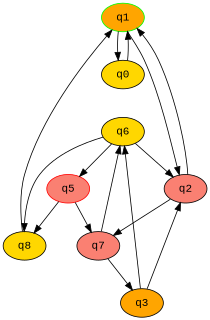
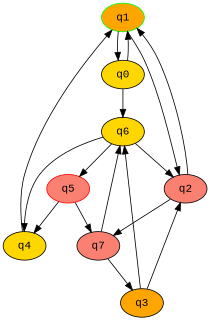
none -> (123, 99)
(25, 246) -> (25, 246)
